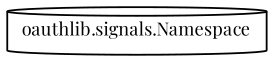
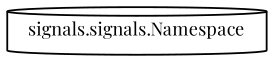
(137, 31) -> (137, 31)
